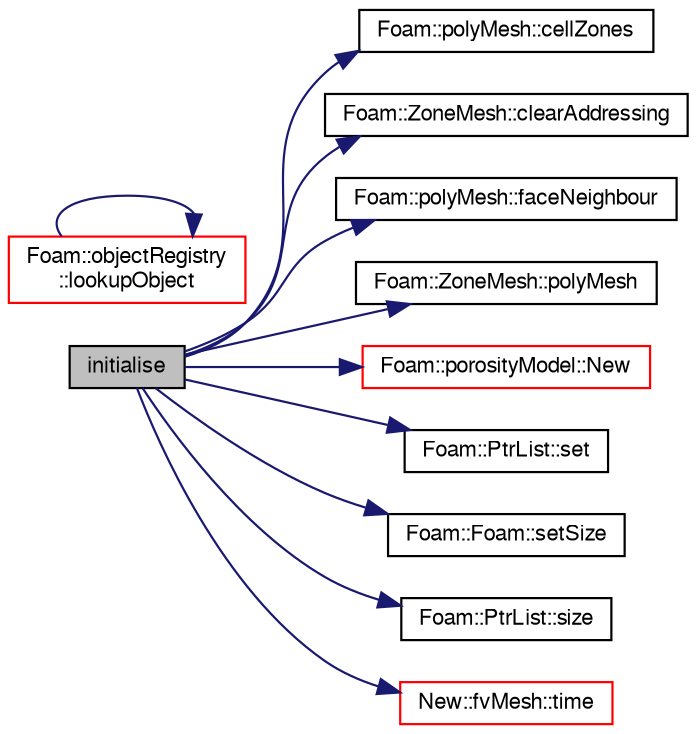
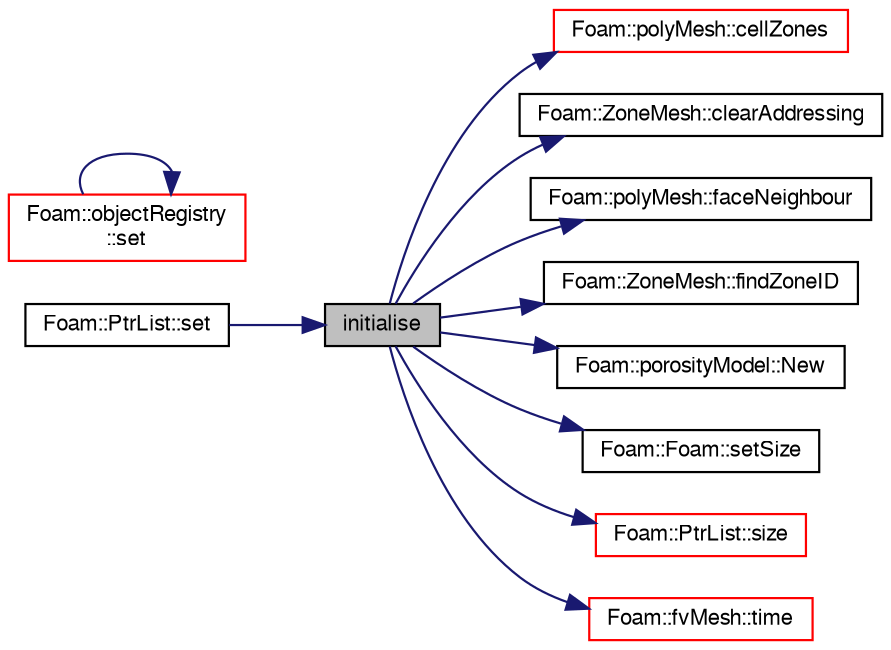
(506, 31) -> (701, 31)
(127, 270) -> (127, 228)
(506, 283) -> (701, 283)
(506, 367) -> (701, 367)
(286, 402) -> (266, 325)
(506, 619) -> (701, 535)
(506, 703) -> (701, 619)
